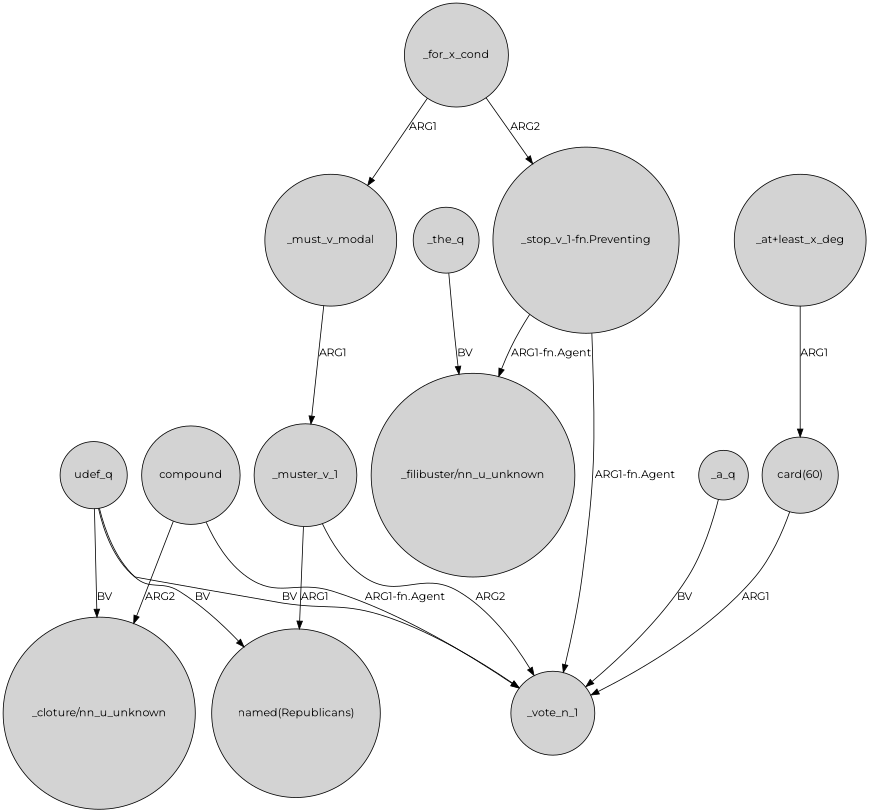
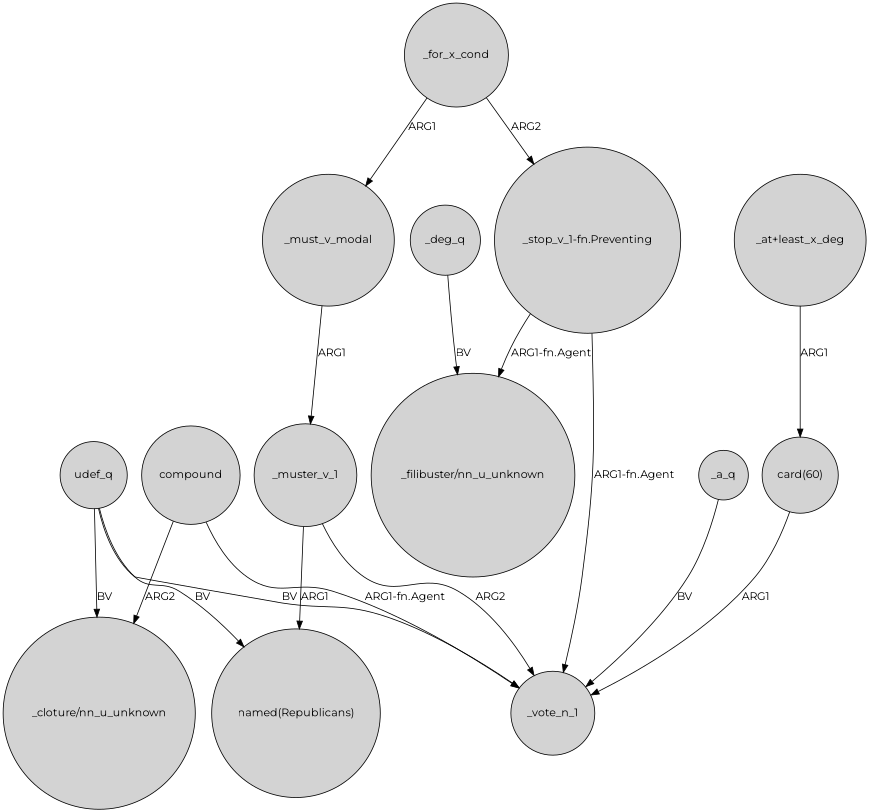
(446, 240) -> (445, 240)
